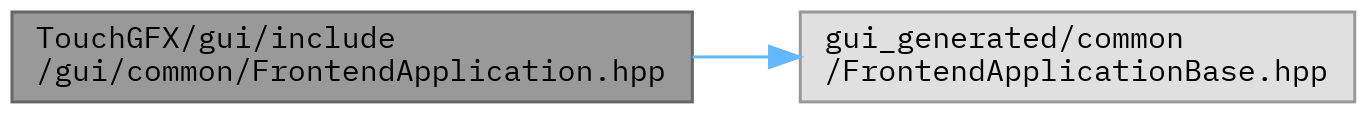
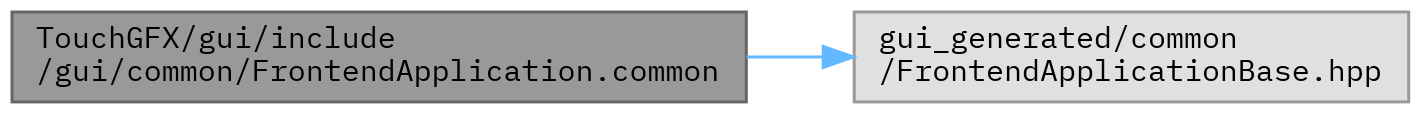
(352, 57) -> (379, 57)
